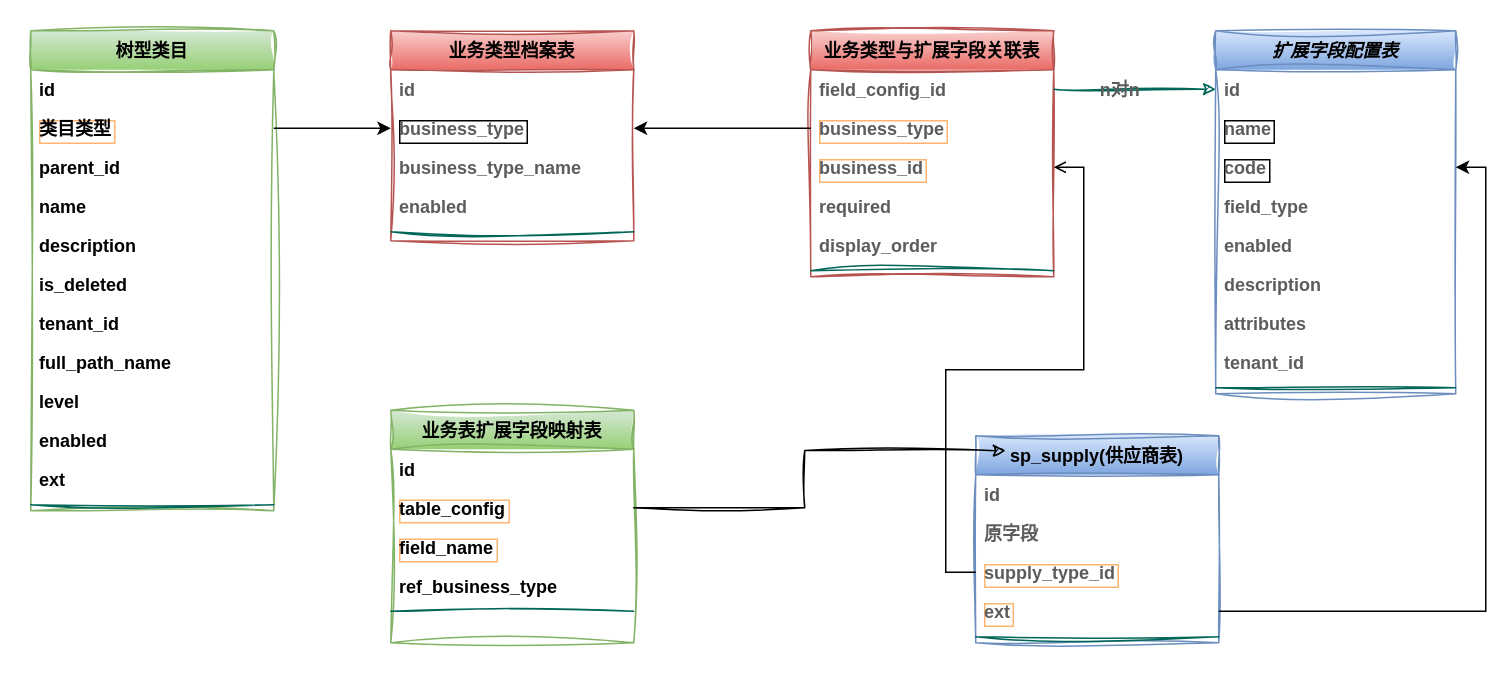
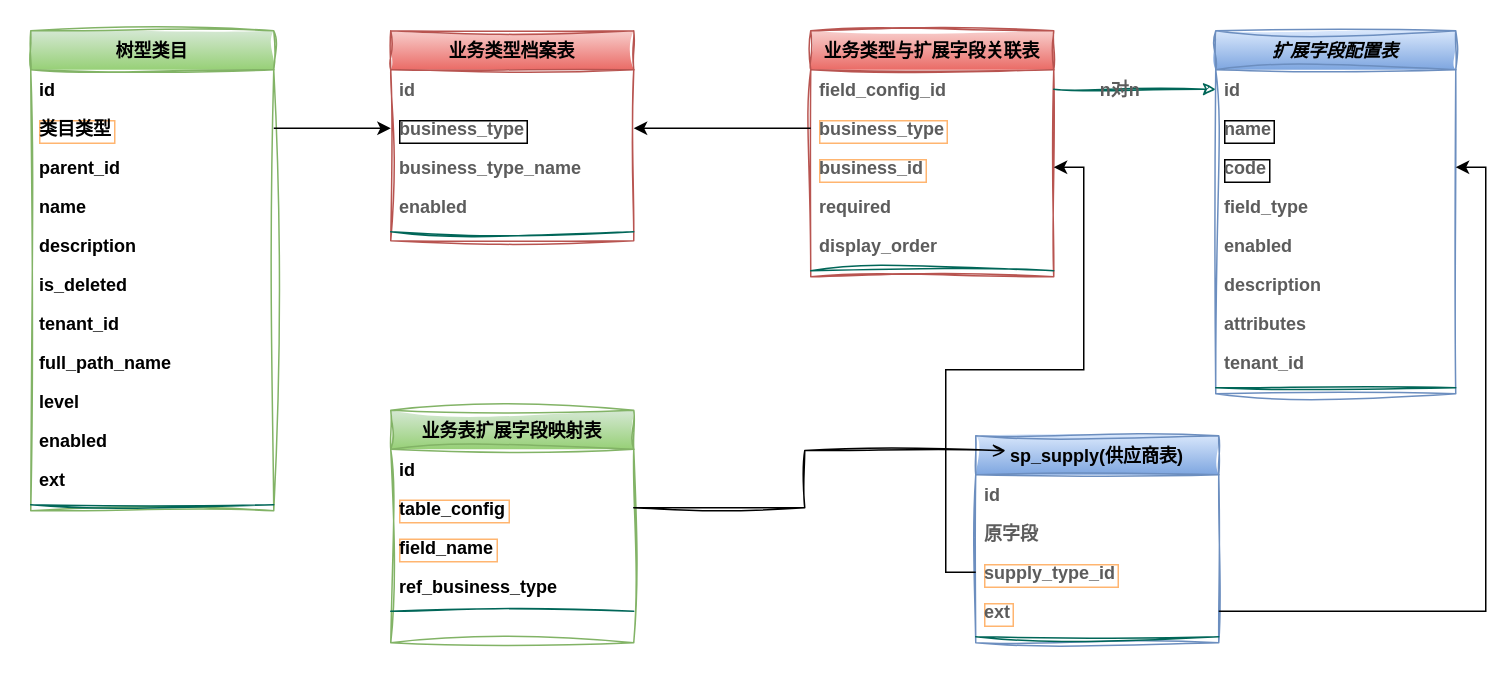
(1062, 167) -> (1065, 167)
(994, 451) -> (997, 451)
